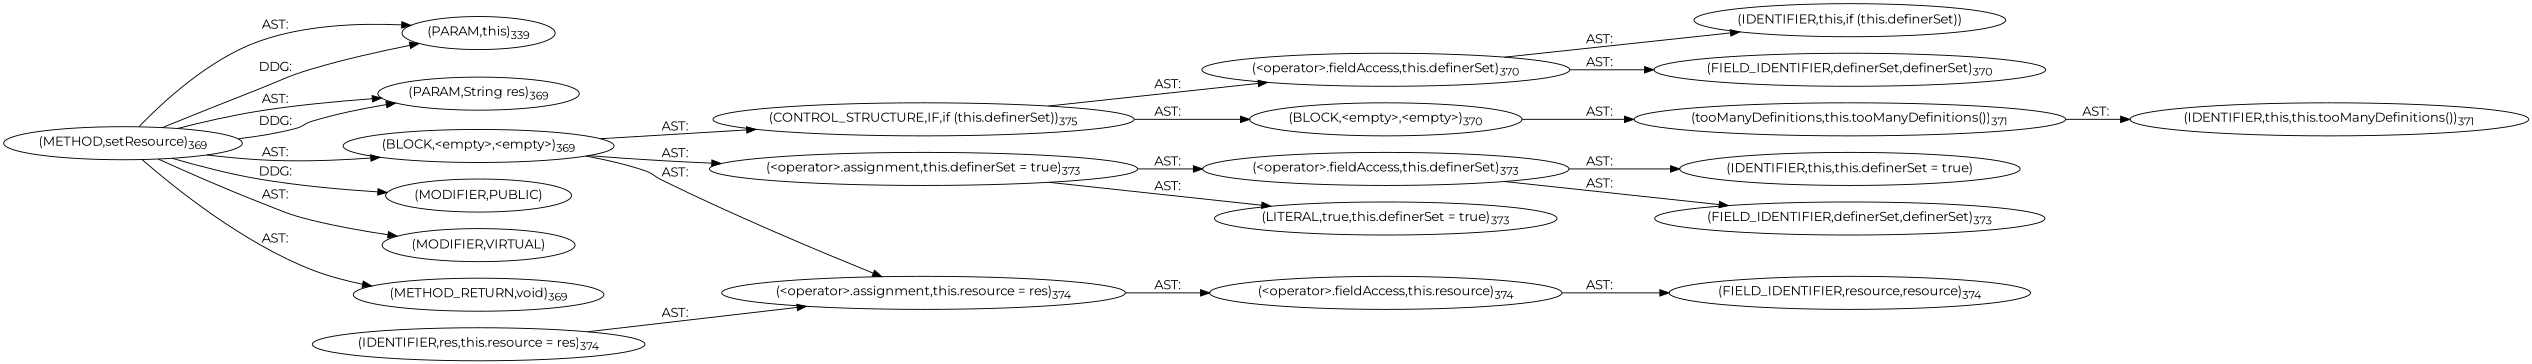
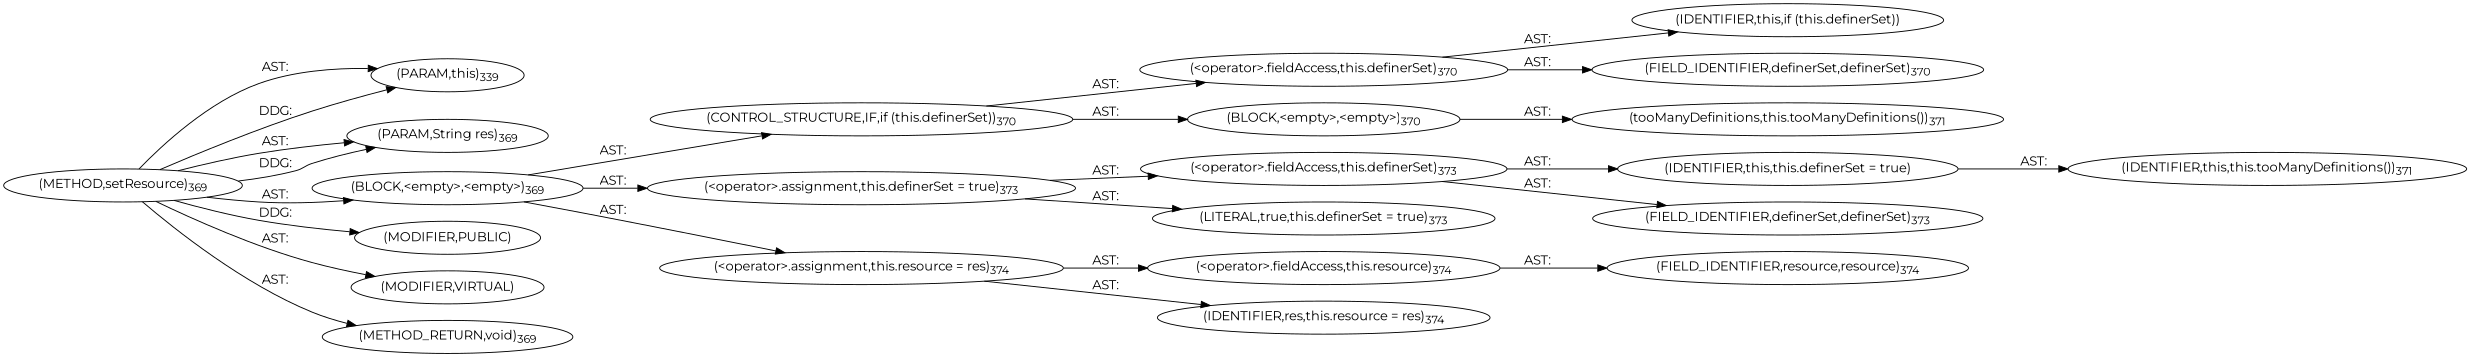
(1069, 118) -> (1007, 118)
(2093, 119) -> (2008, 169)
(692, 320) -> (1093, 293)
